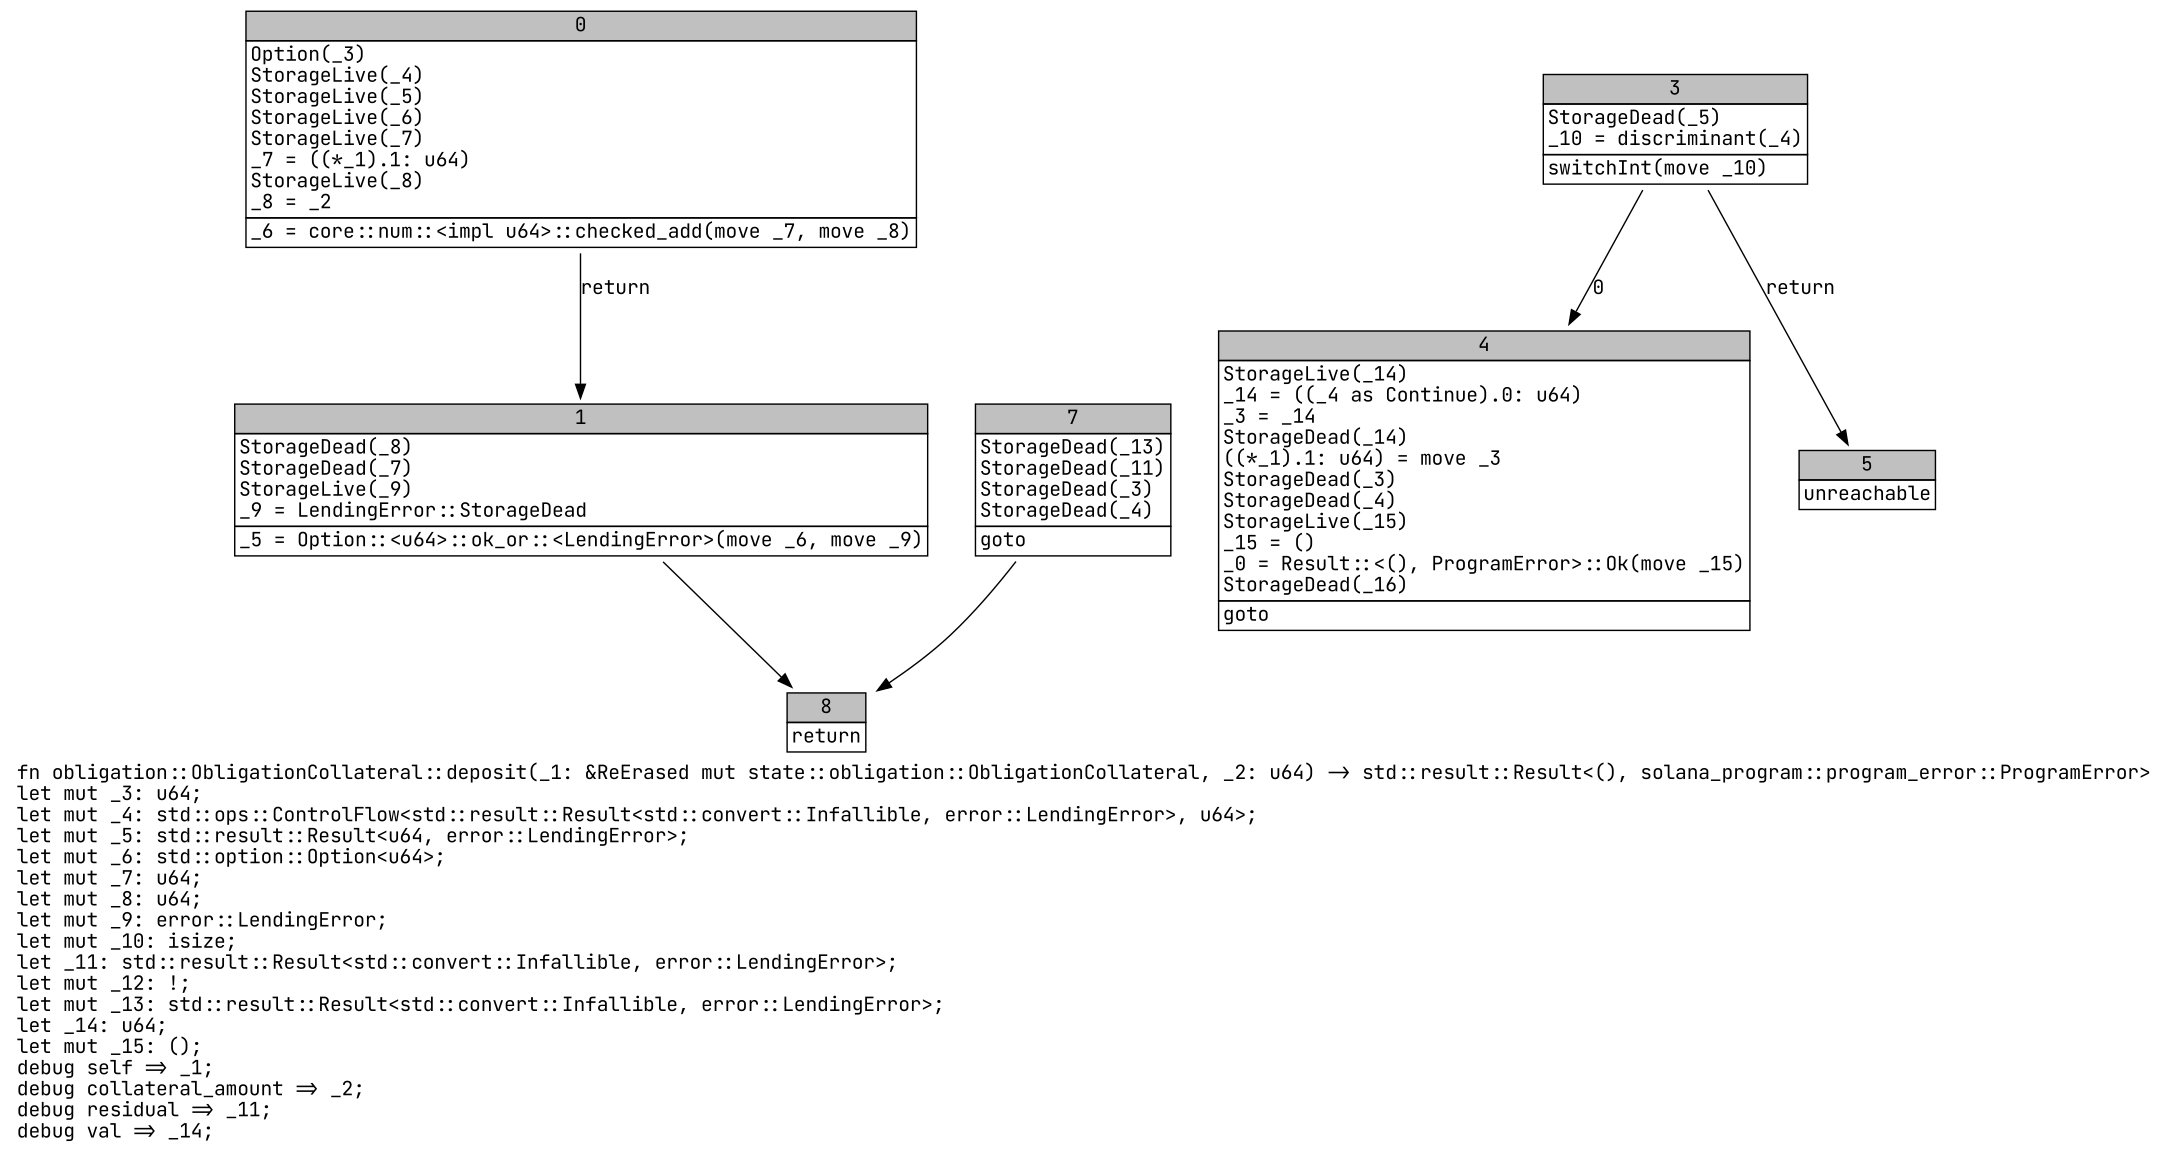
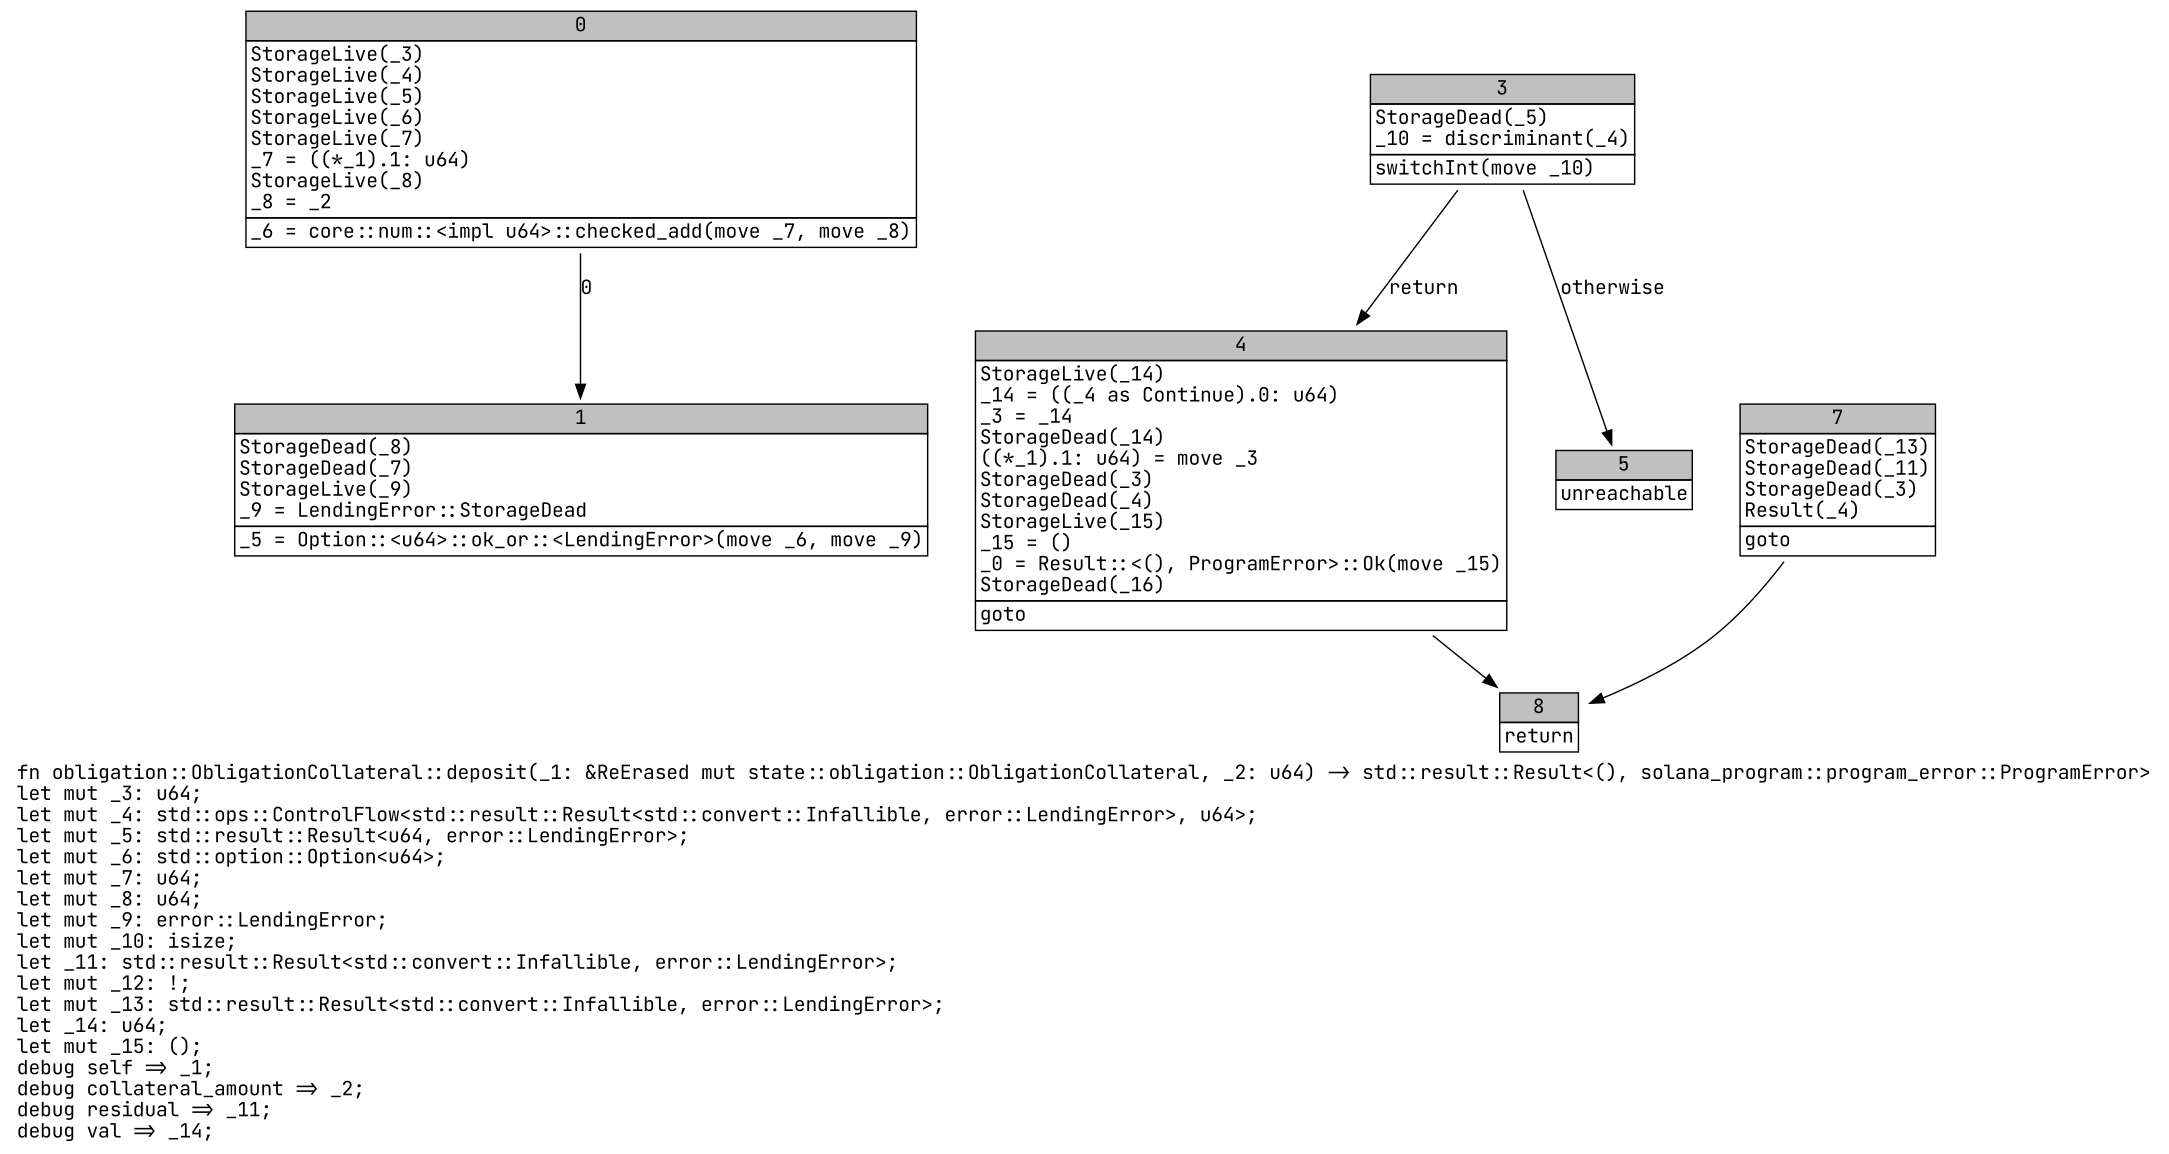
(309, 55) -> (337, 55)
(616, 289) -> (587, 289)
(1599, 289) -> (1424, 289)
(1801, 289) -> (1613, 289)
(1067, 511) -> (1803, 511)
(722, 620) -> (1459, 657)
